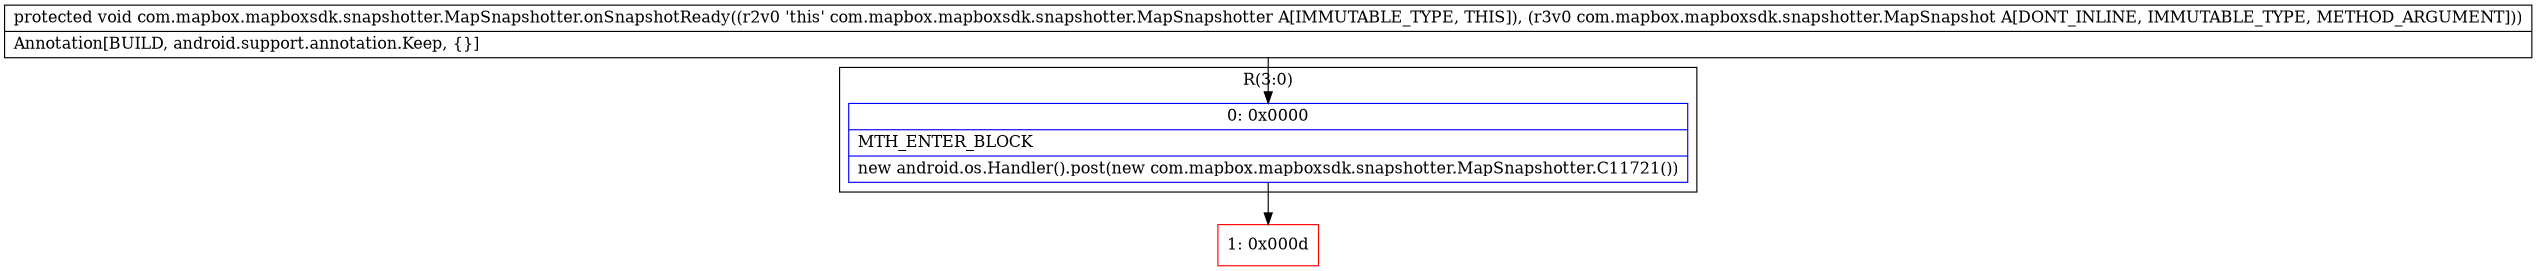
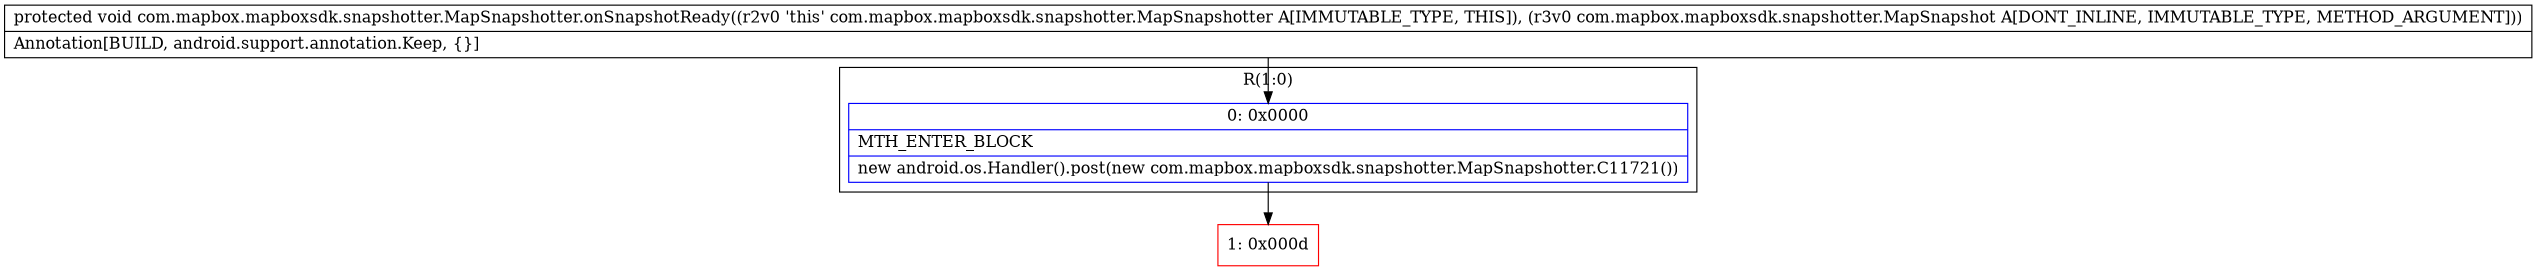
(1268, 81) -> (1268, 81)
